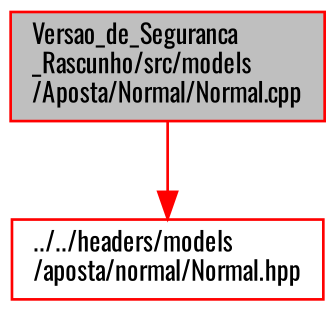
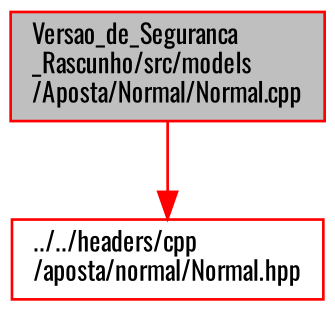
(168, 259) -> (168, 259)
